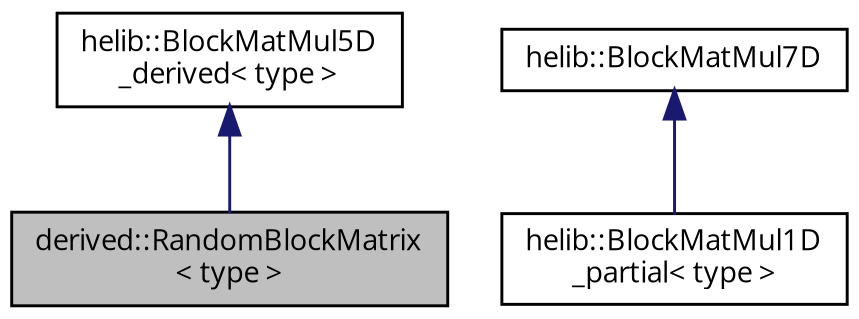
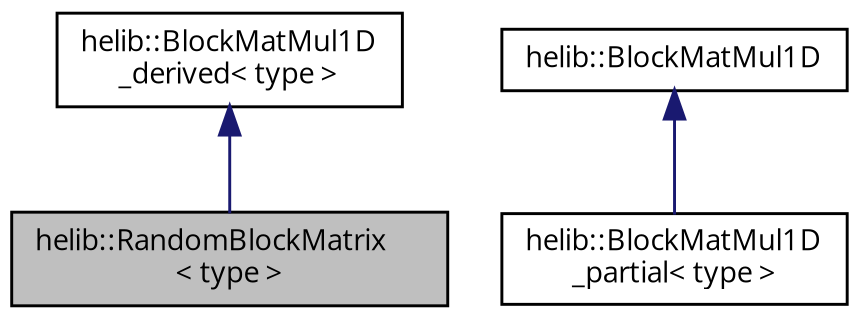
(230, 60) -> (230, 60)
(675, 60) -> (675, 60)
(230, 259) -> (230, 259)
